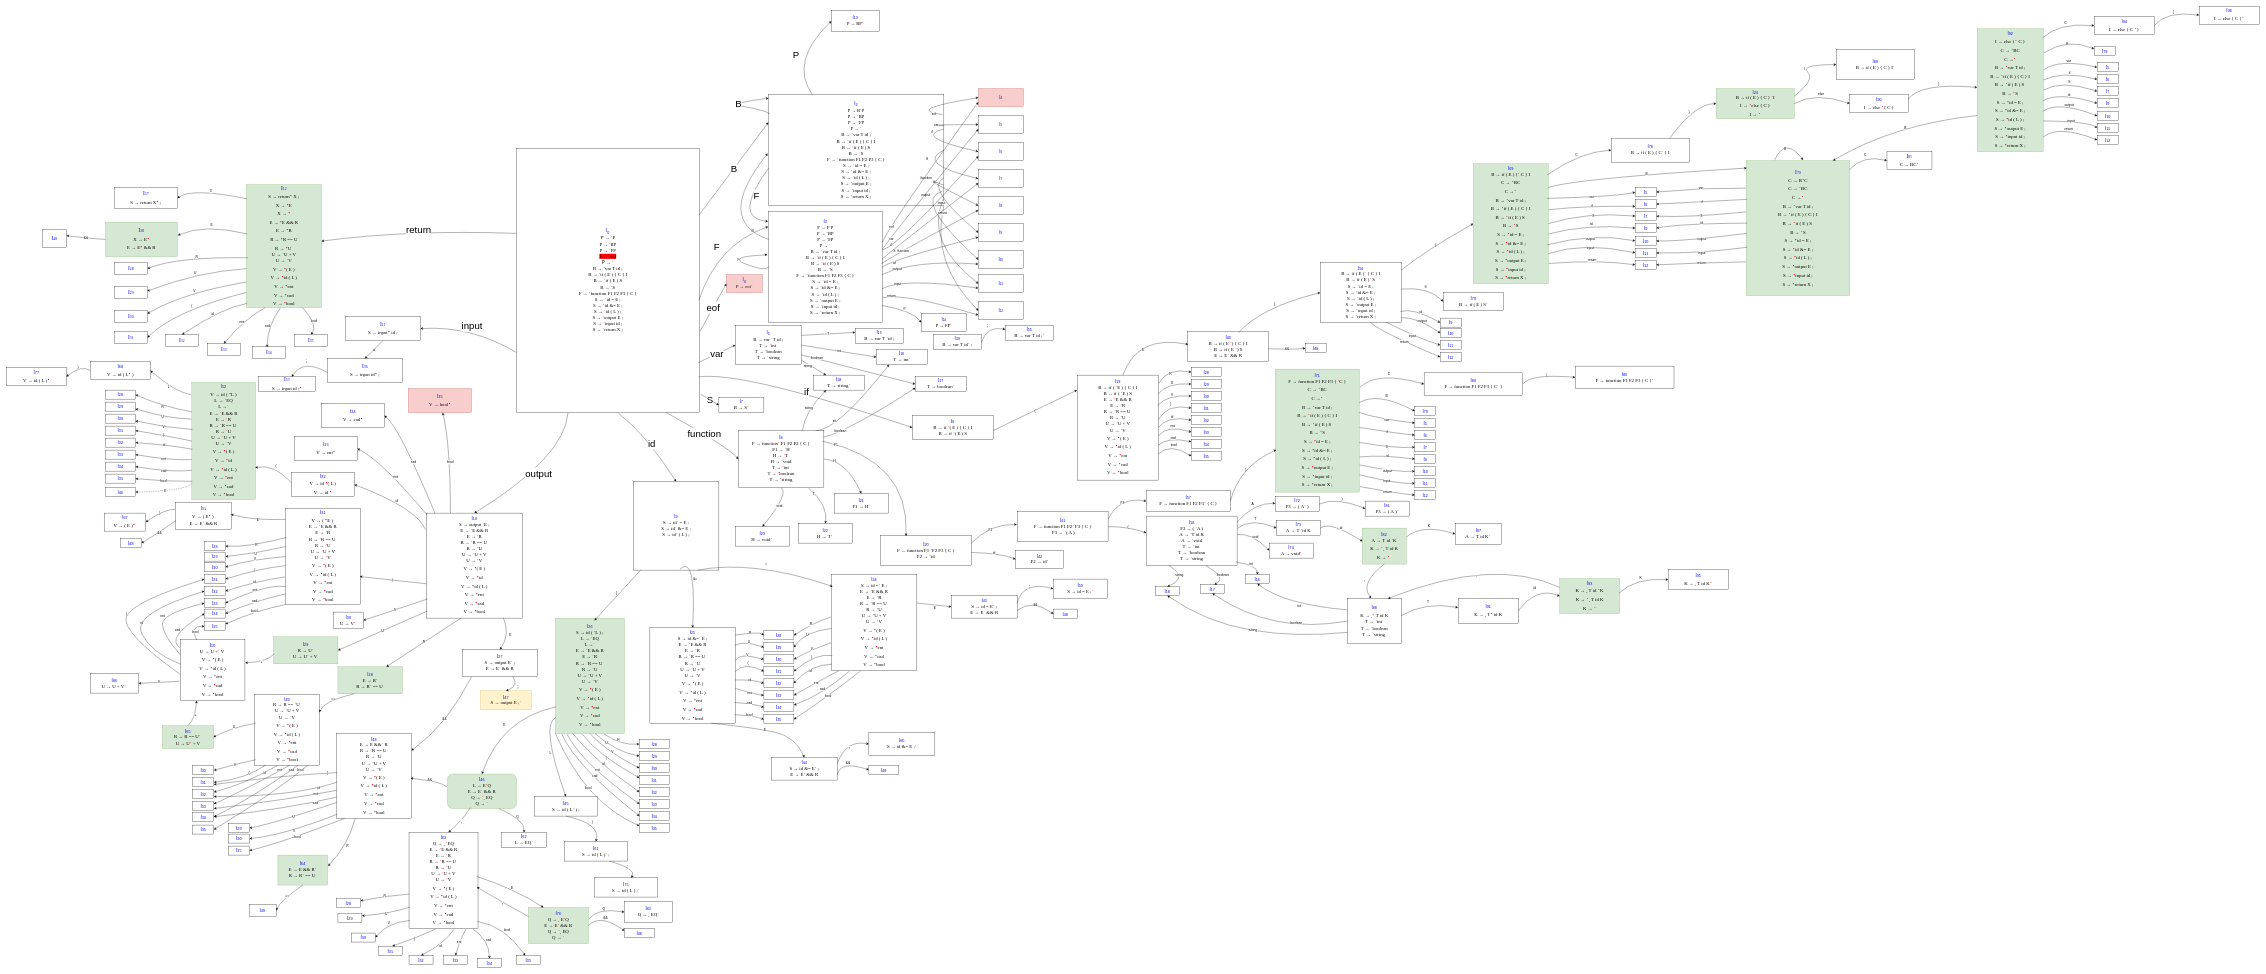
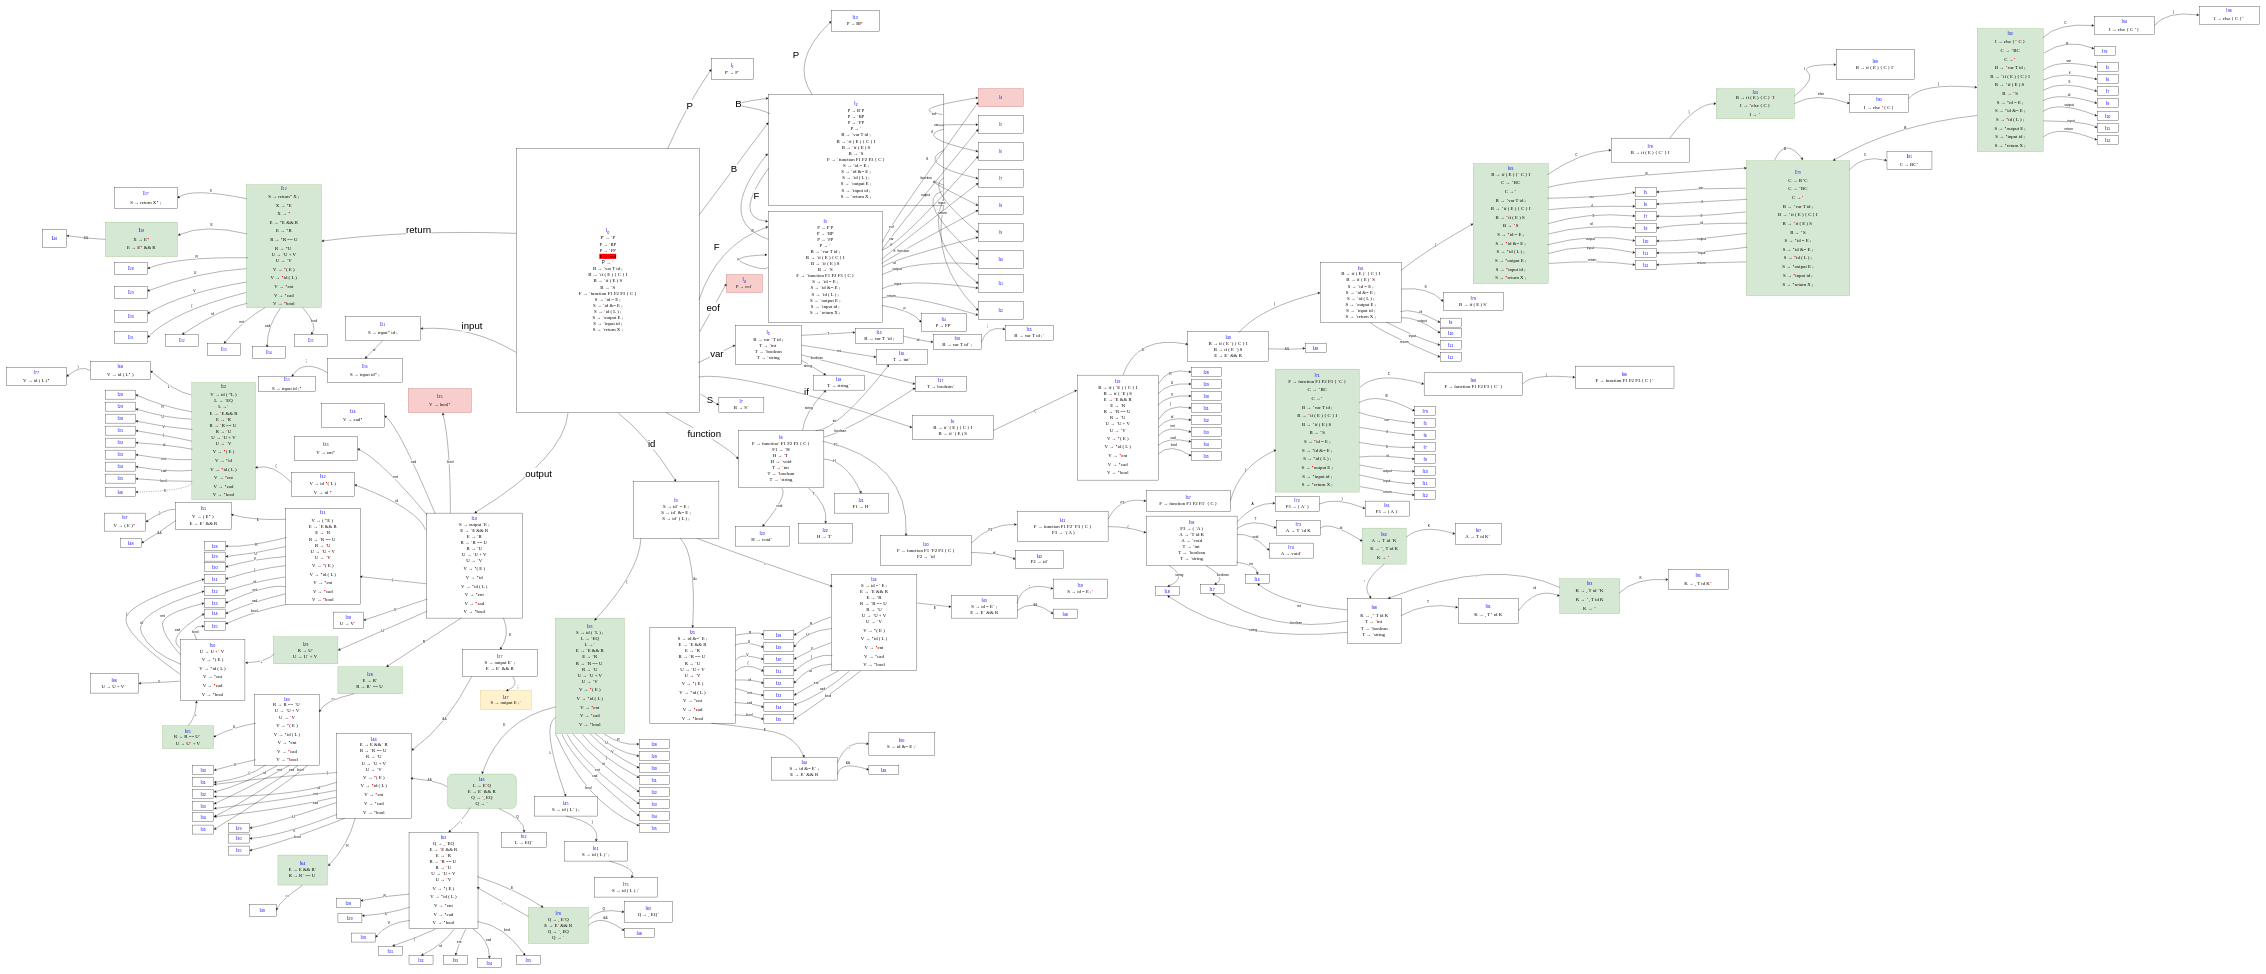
none -> (732, 69)
none -> (688, 106)
none -> (916, 339)
(676, 526) -> (676, 510)
